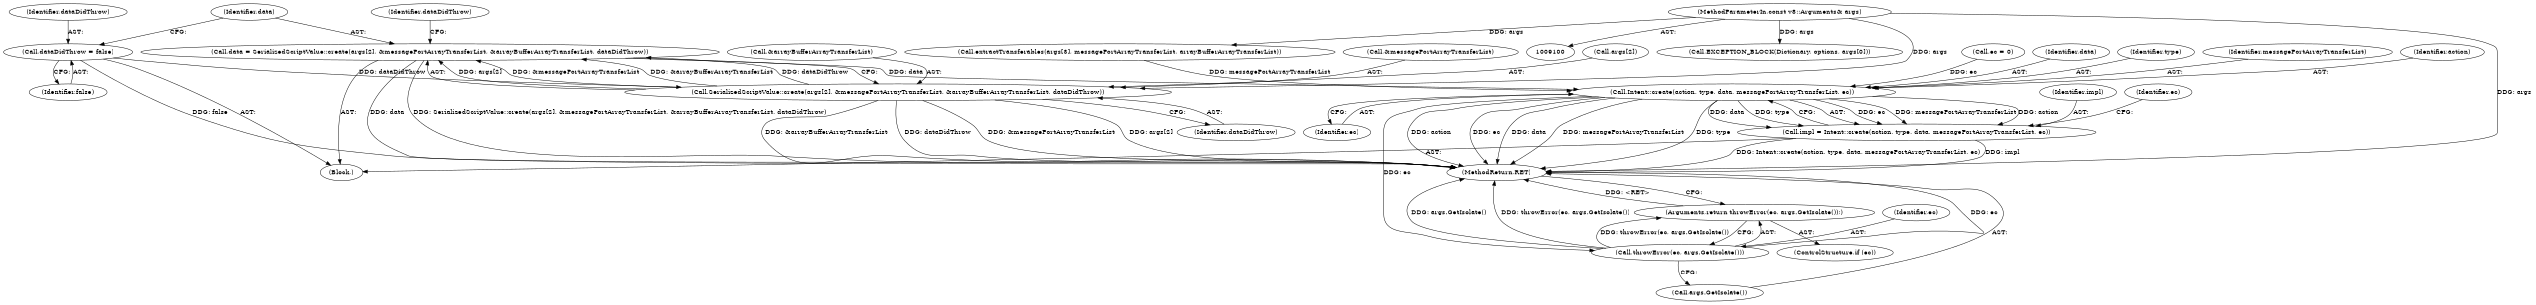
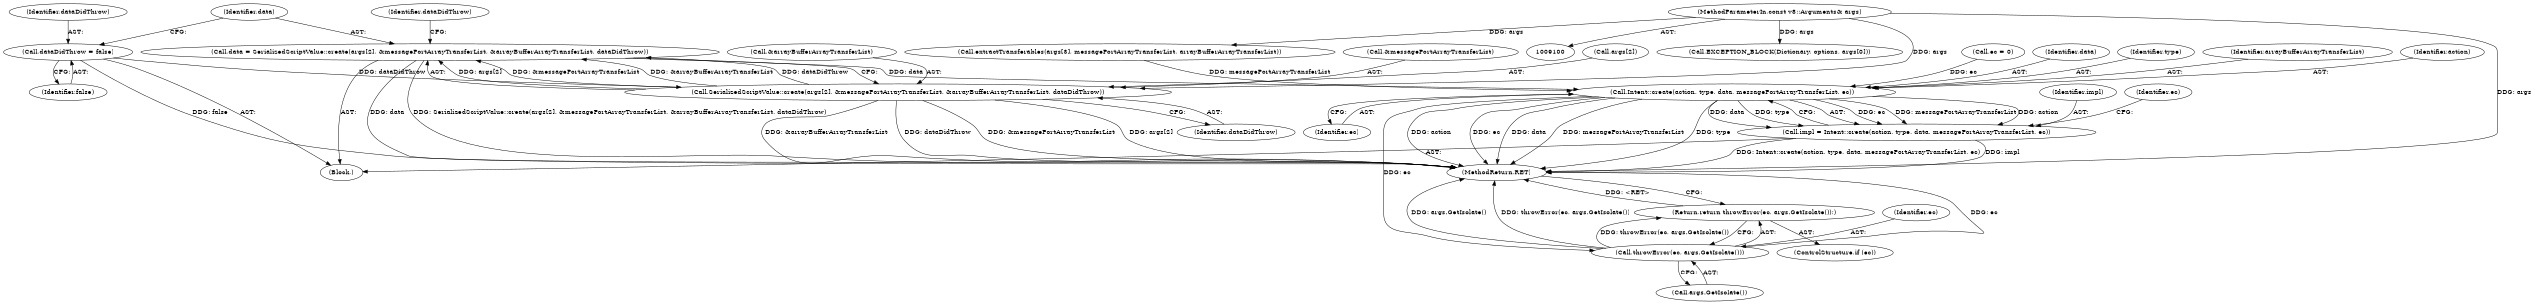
(2298, 52) -> (2298, 52)
(1917, 188) -> (1702, 274)
(1754, 213) -> (1754, 213)
